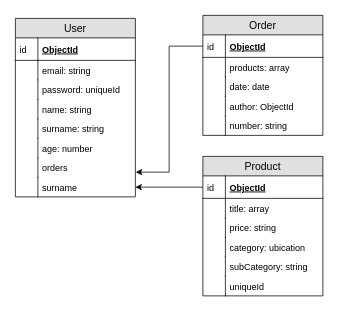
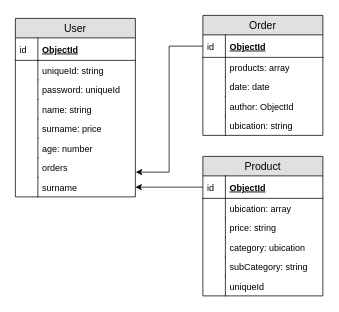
(69, 71) -> (78, 71)
(261, 126) -> (266, 126)
(76, 129) -> (74, 129)
(255, 209) -> (265, 209)
